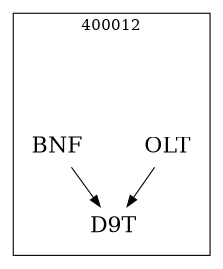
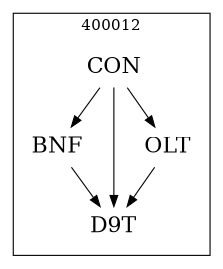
none -> (114, 67)
